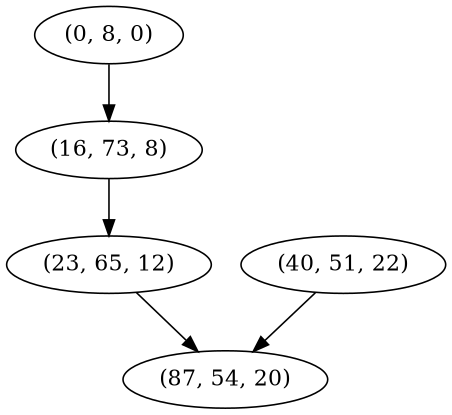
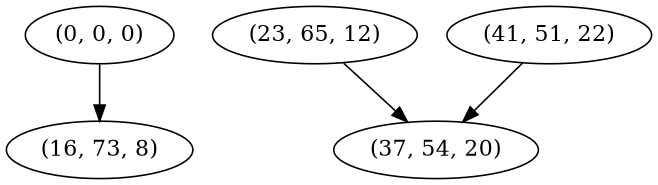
(109, 35) -> (100, 35)
(109, 199) -> none
(343, 265) -> (549, 35)
(225, 379) -> (436, 150)
